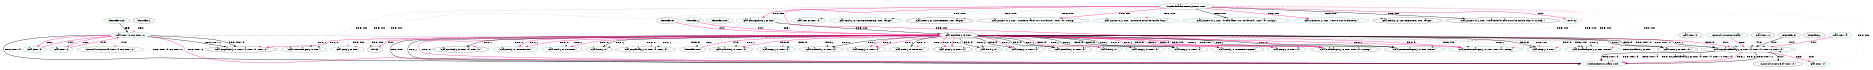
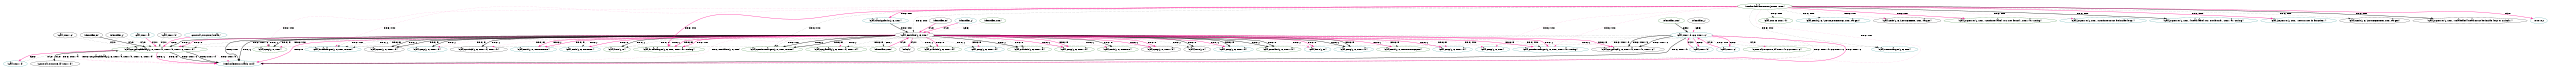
(758, 12) -> (1320, 9)
